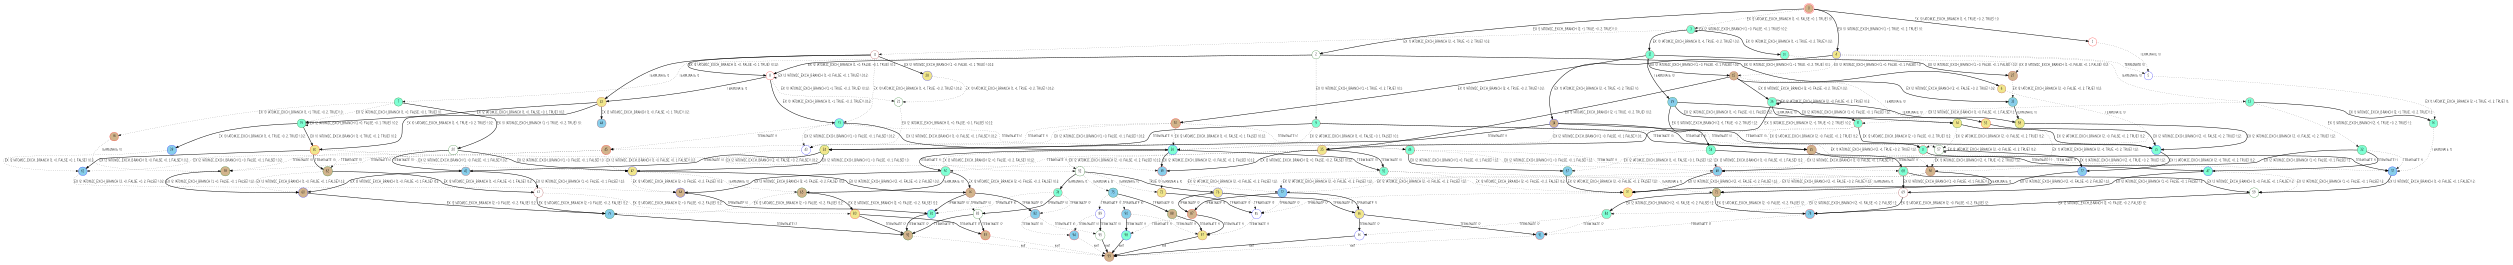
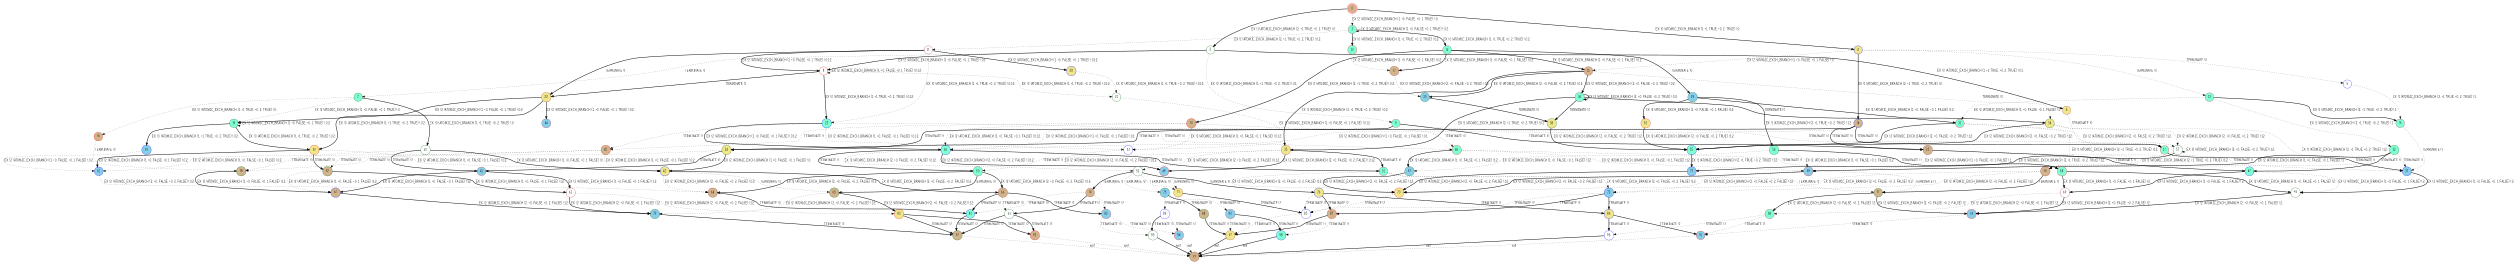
(2093, 42) -> none
(1155, 182) -> (1220, 182)
(680, 193) -> (713, 193)
(1058, 193) -> (1090, 193)
